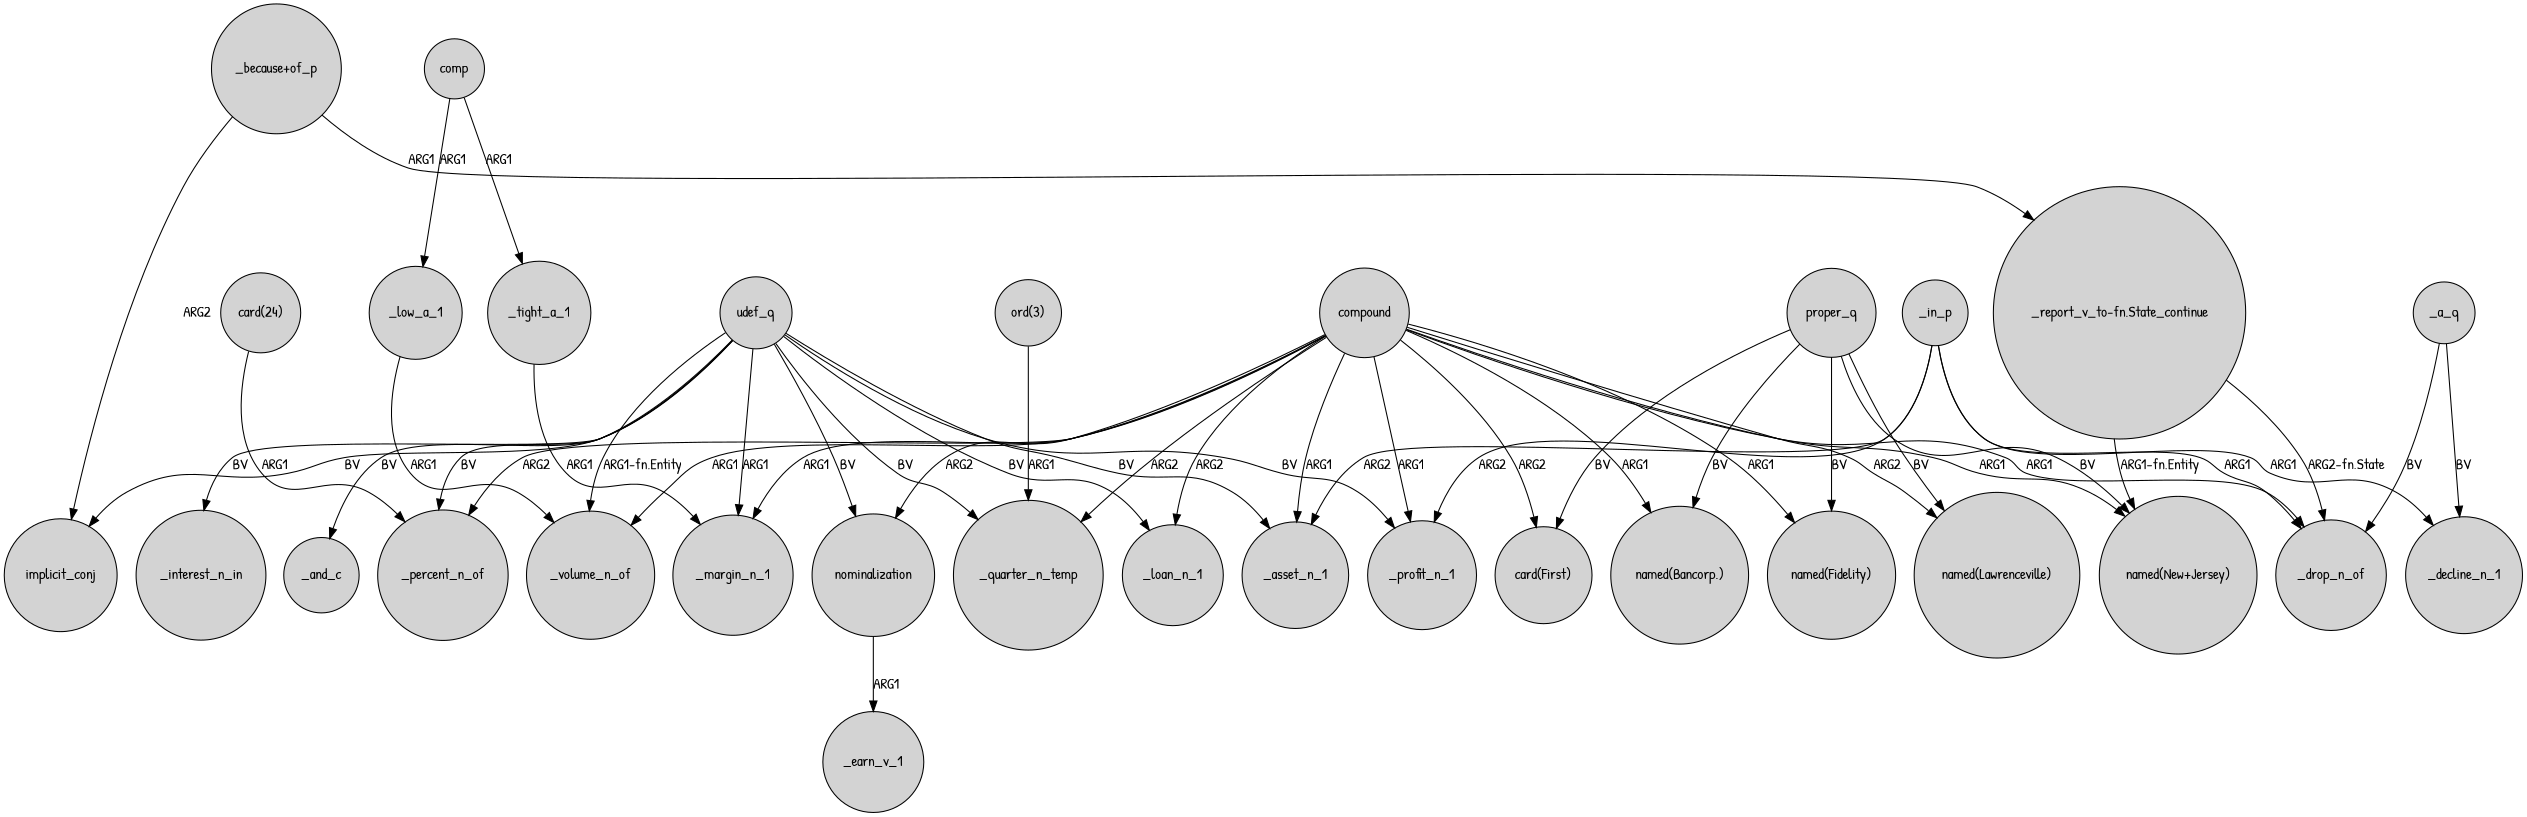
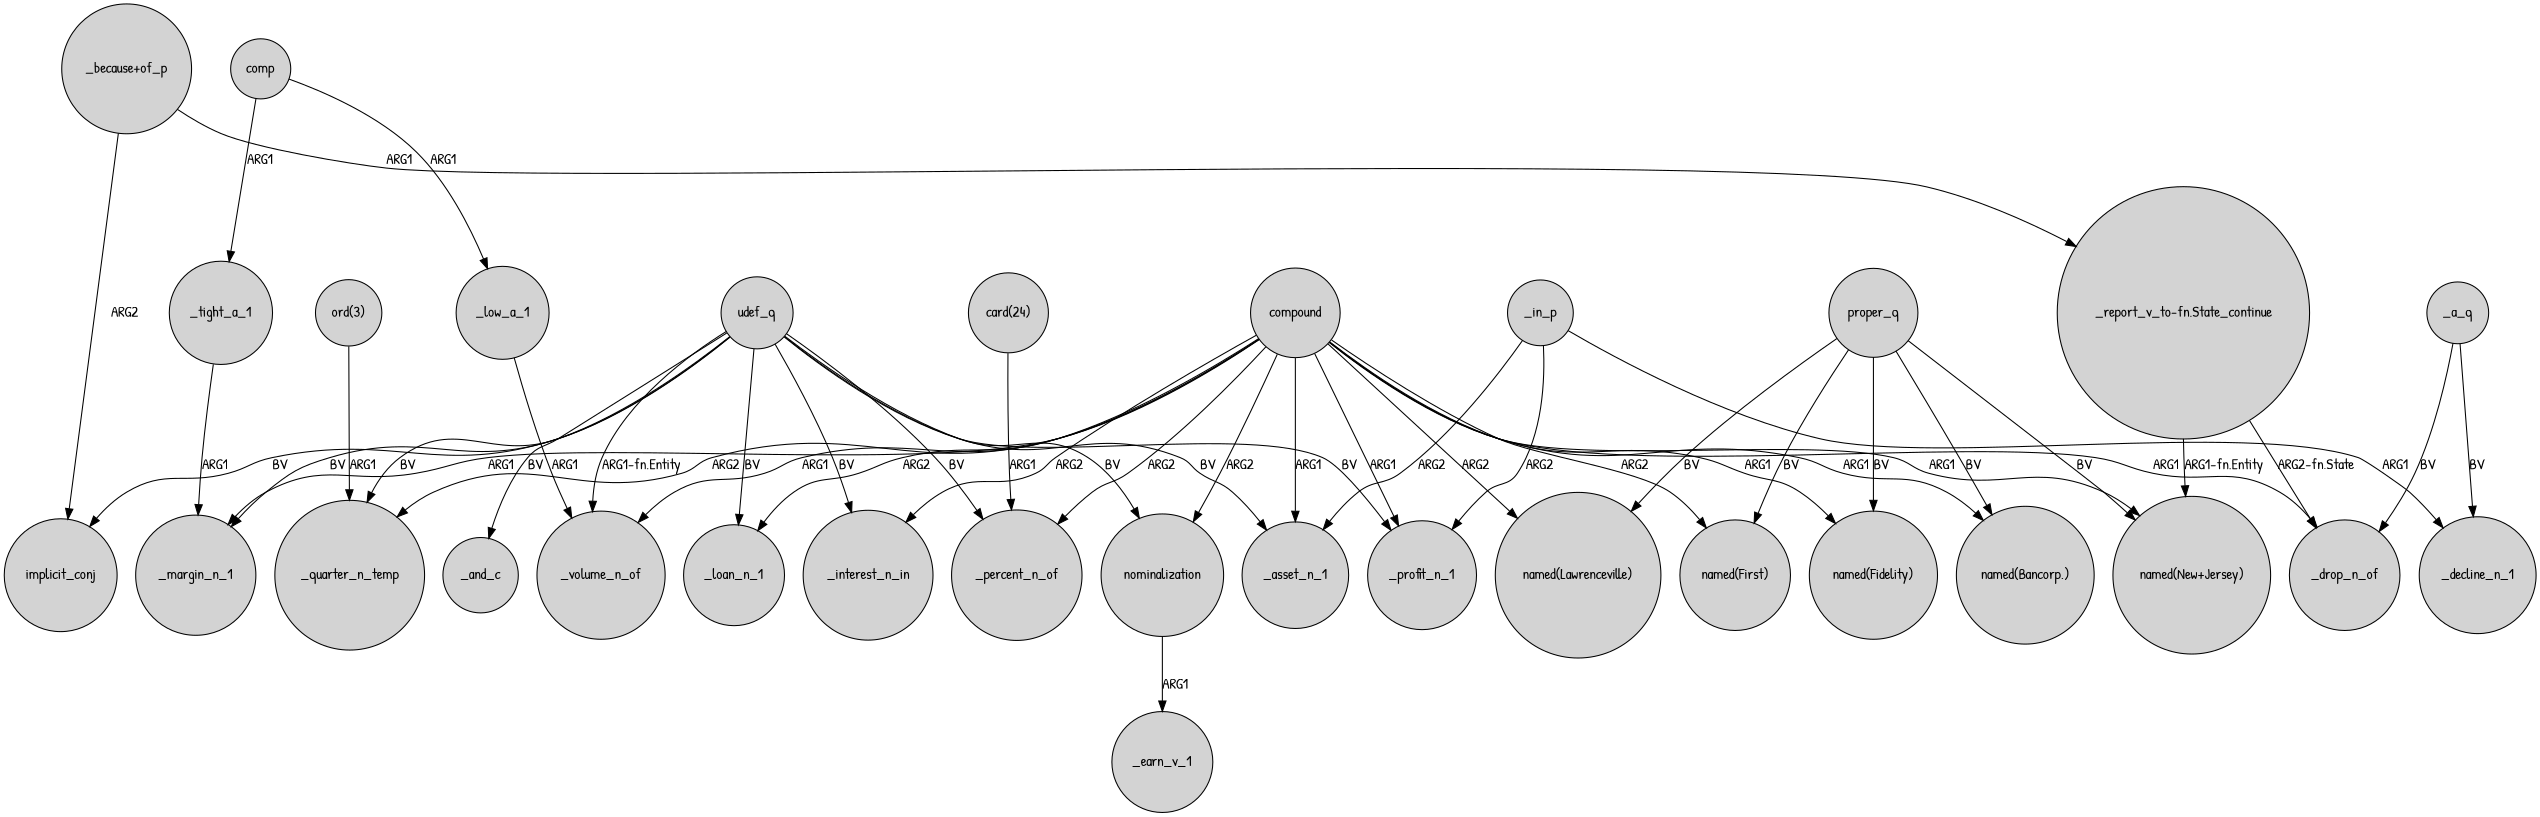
none -> (1087, 436)
(2205, 460) -> none
(756, 465) -> (338, 465)
(1544, 575) -> (1735, 575)
